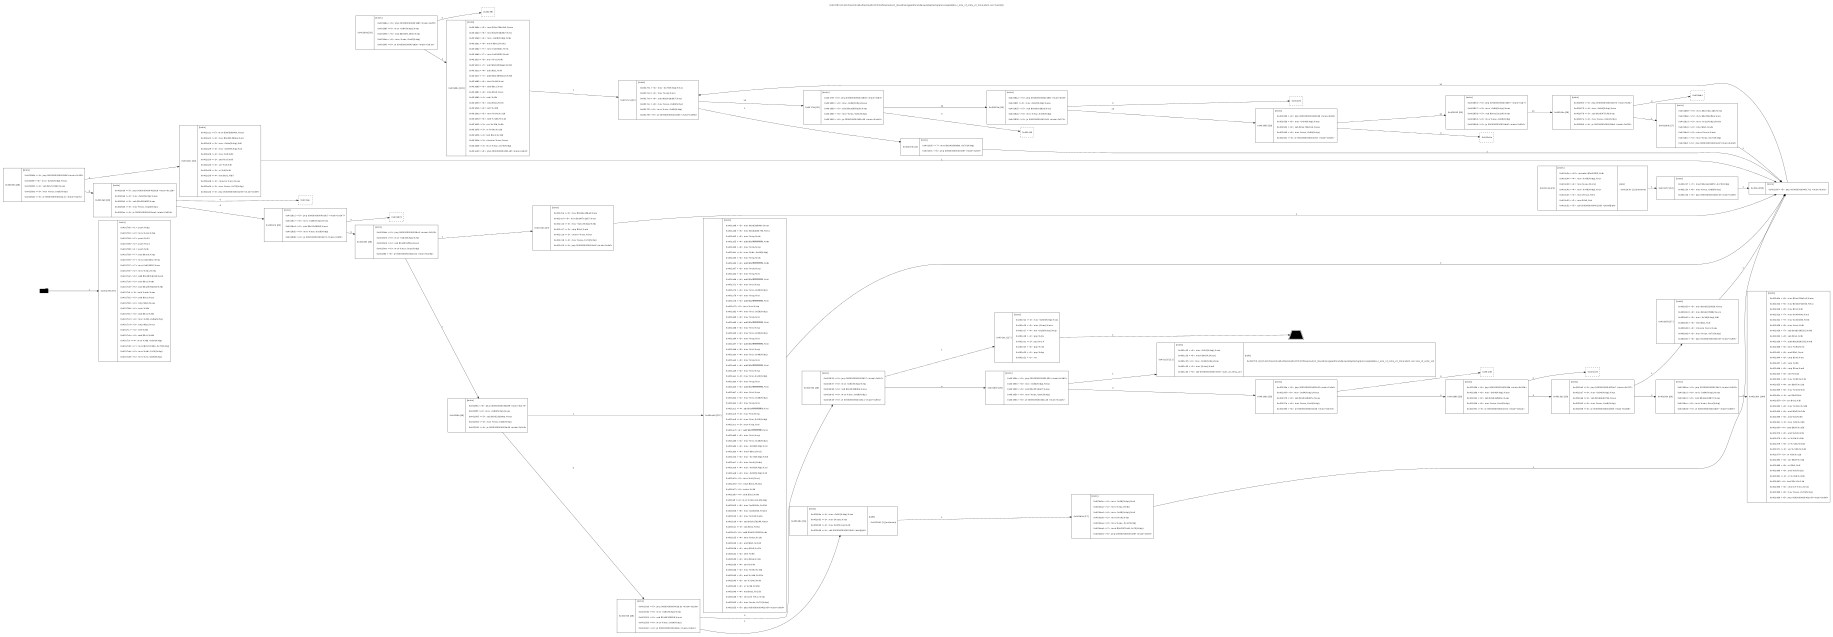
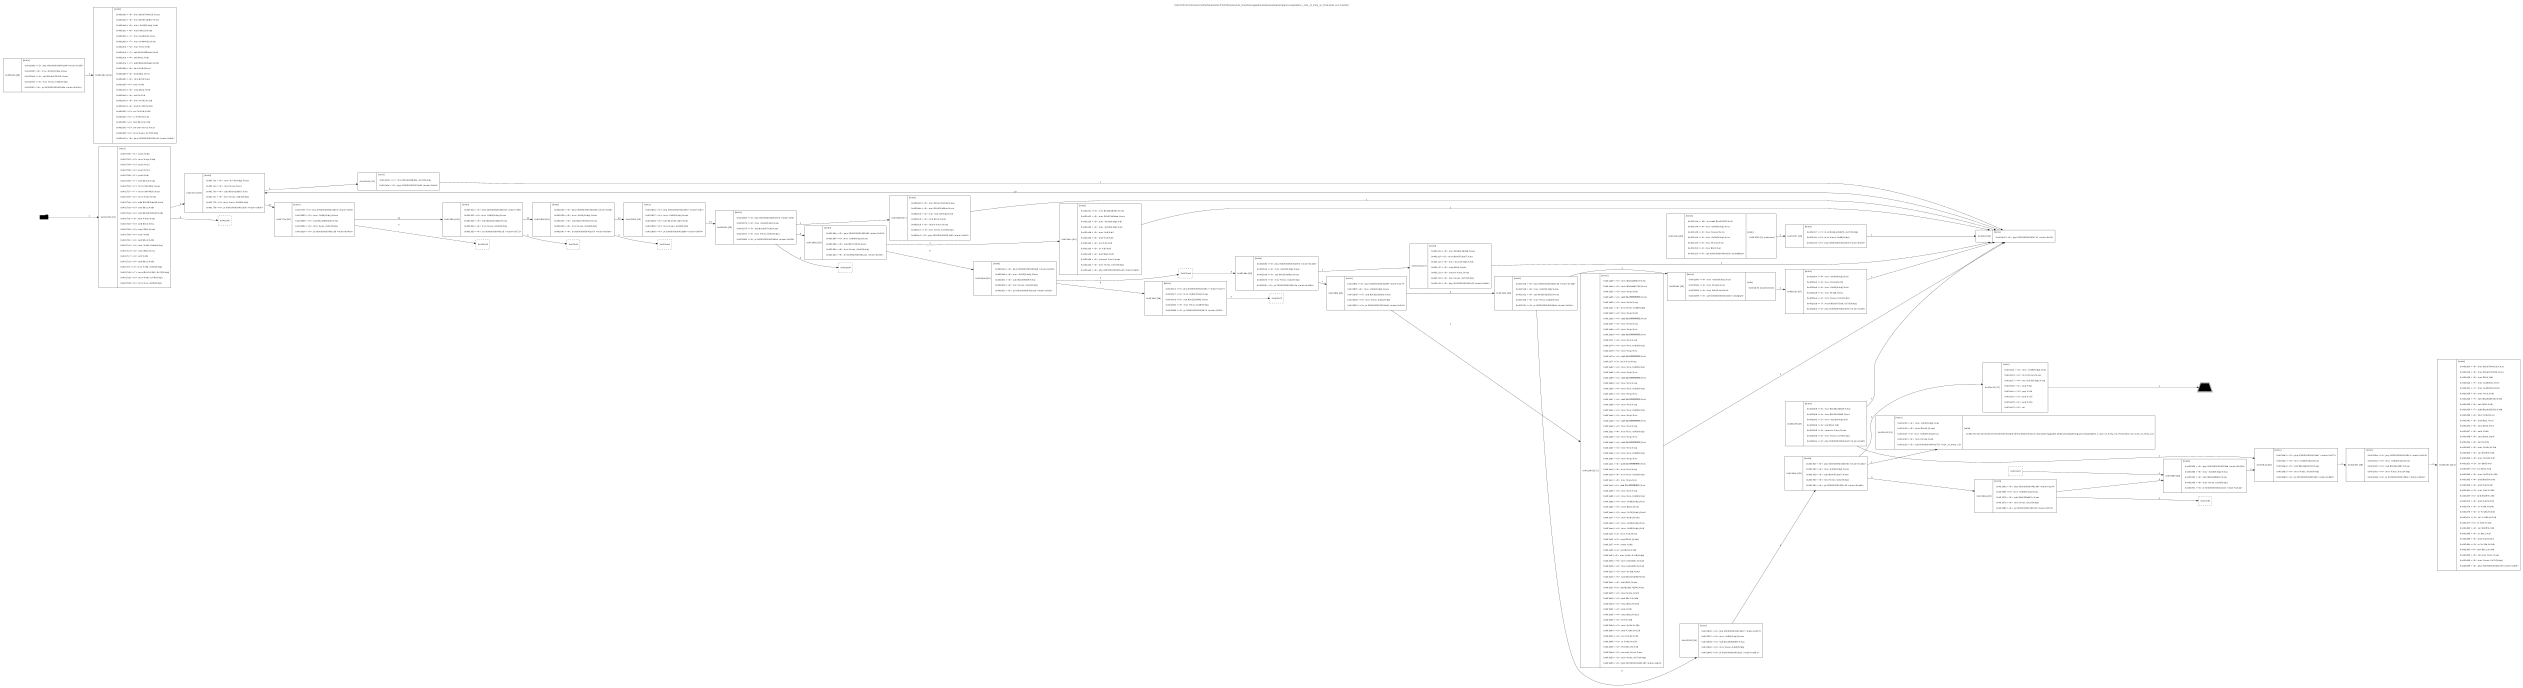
(458, 16) -> (193, 219)
(573, 94) -> (177, 206)
(350, 233) -> (1213, 273)
none -> (799, 235)
(939, 362) -> (1903, 397)
(1660, 368) -> (2054, 461)
(1556, 375) -> (2092, 473)
